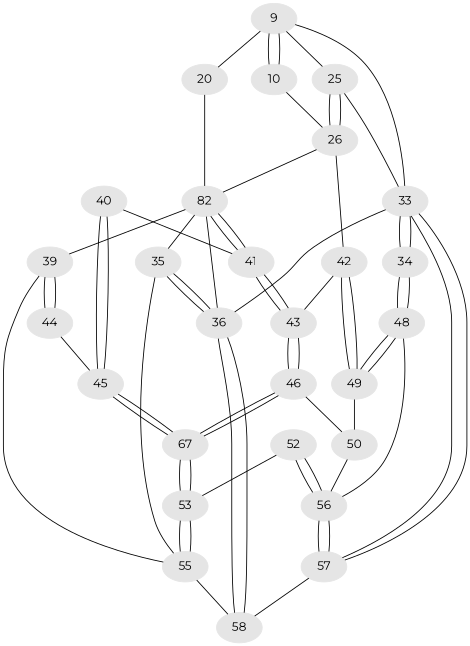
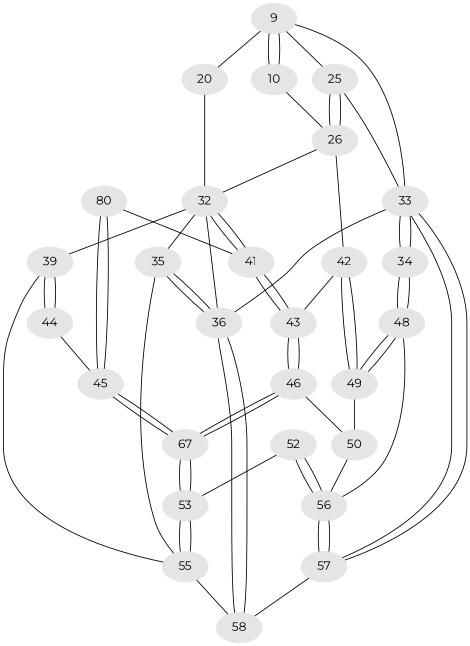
(104, 201) -> (104, 201)
(205, 201) -> (205, 201)
